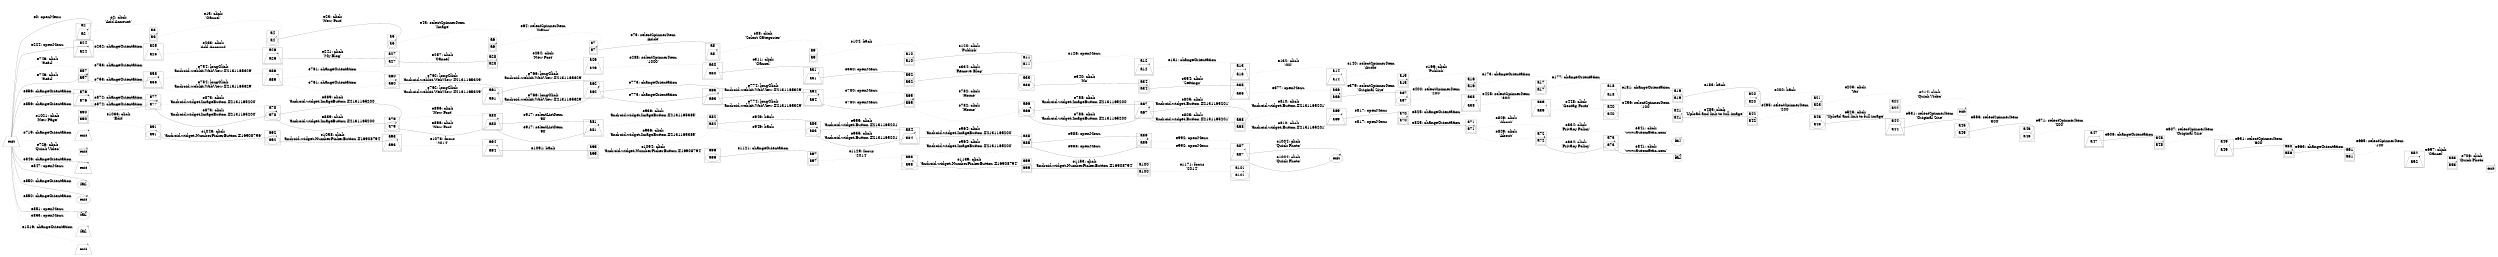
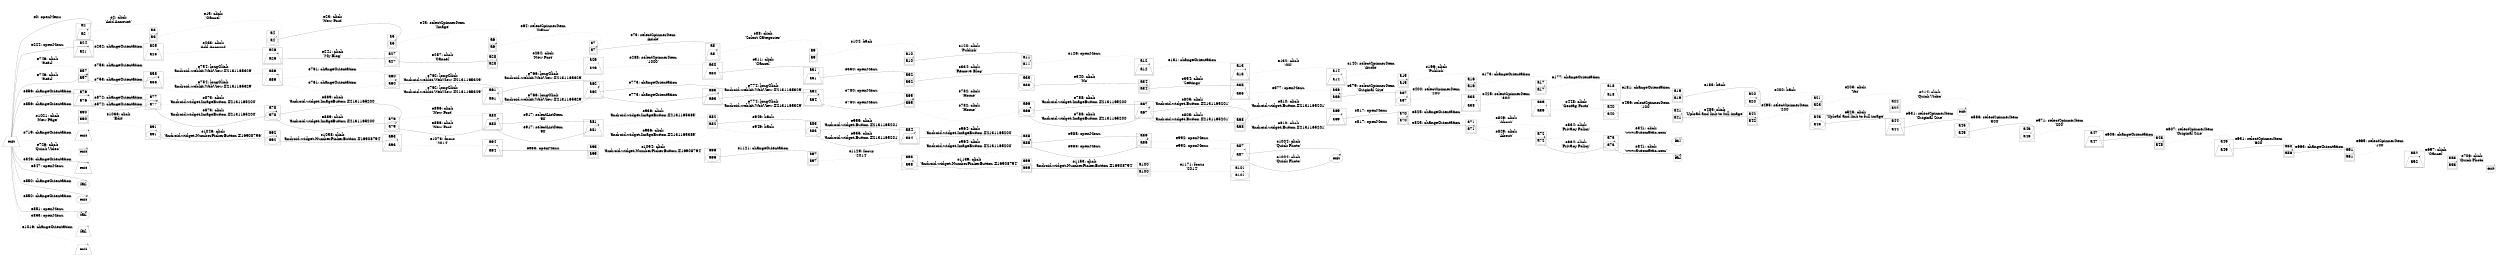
(83, 52) -> (83, 52)
(543, 149) -> (543, 149)
